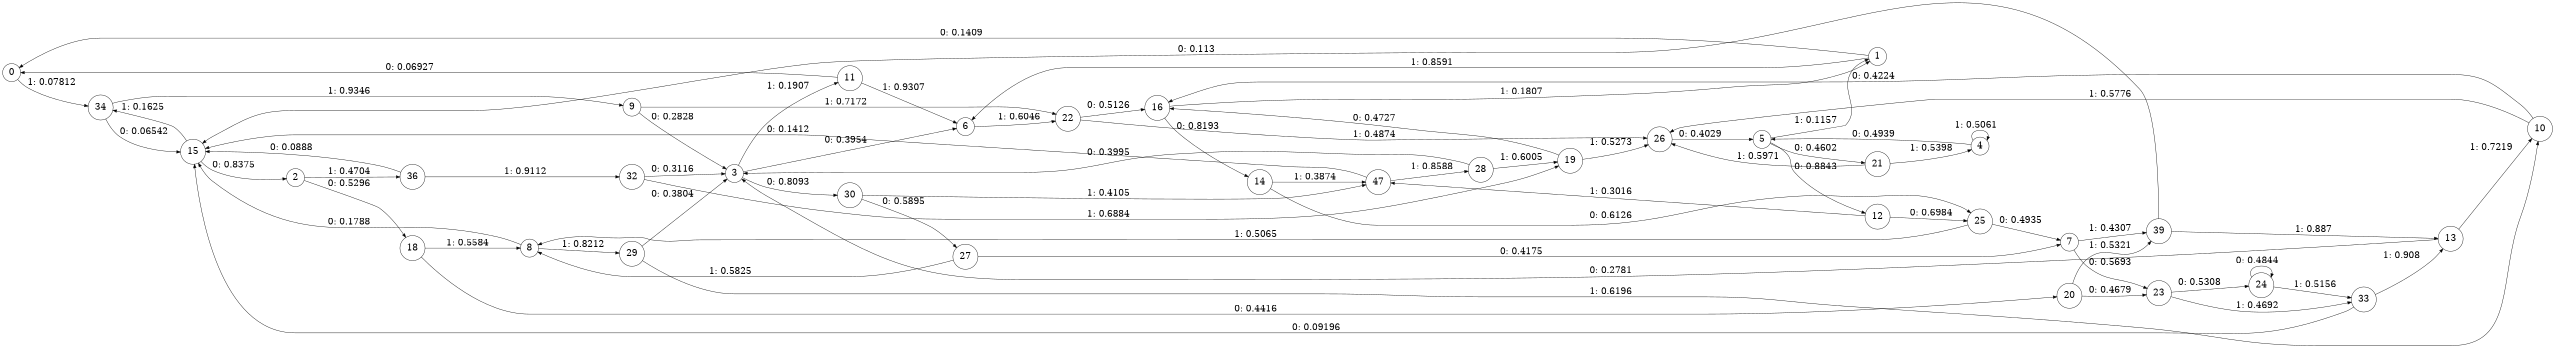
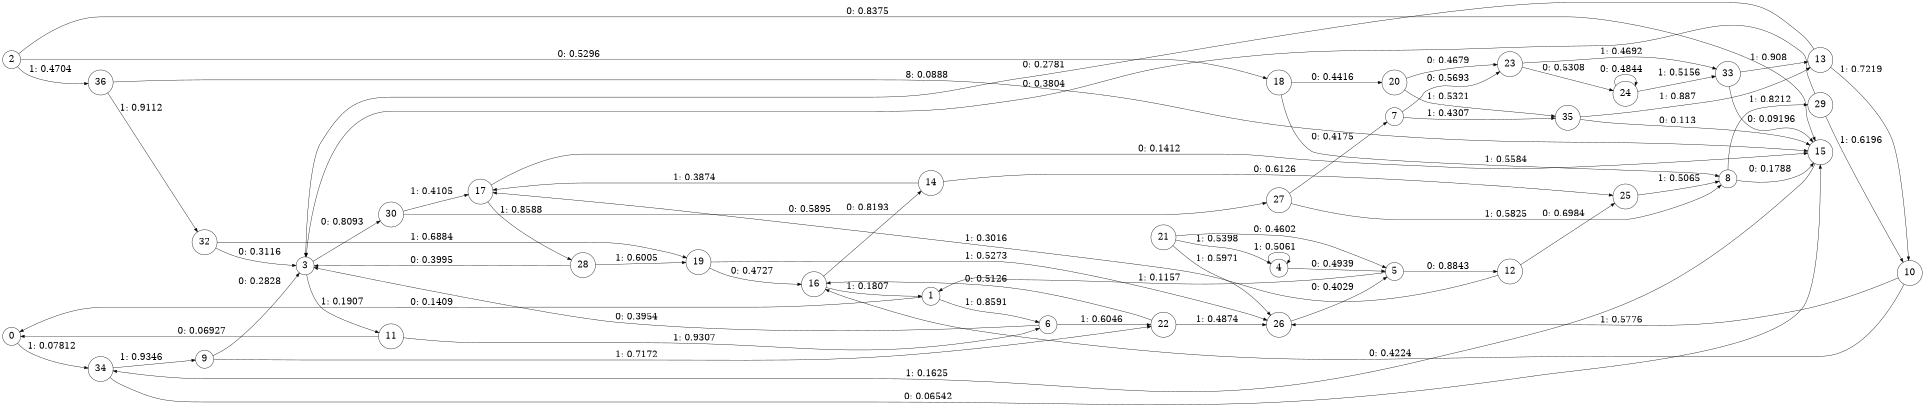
(296, 148) -> (931, 75)
(848, 150) -> (676, 327)
(1815, 157) -> (1282, 236)
(240, 178) -> (936, 17)
(1378, 182) -> (480, 192)
(2159, 231) -> (1568, 118)
(2025, 232) -> none
